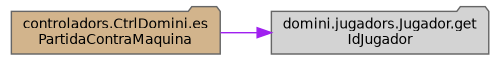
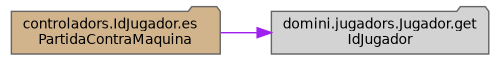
(116, 33) -> (116, 33)
